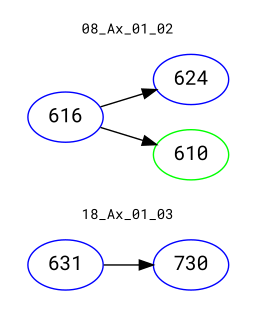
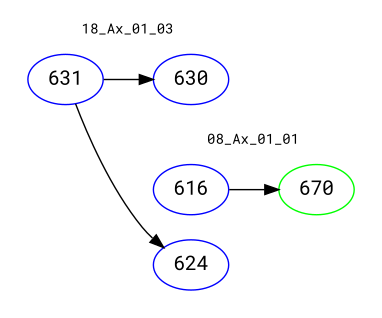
(128, 30) -> (254, 140)
(122, 100) -> (108, 175)
(191, 155) -> (317, 190)
(191, 265) -> (191, 79)
